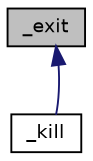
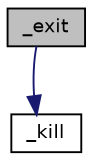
(59, 90) -> (34, 71)
